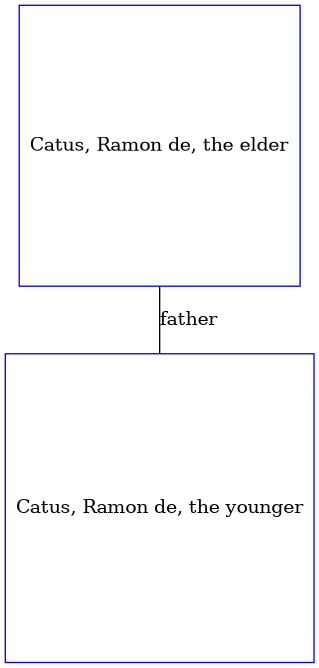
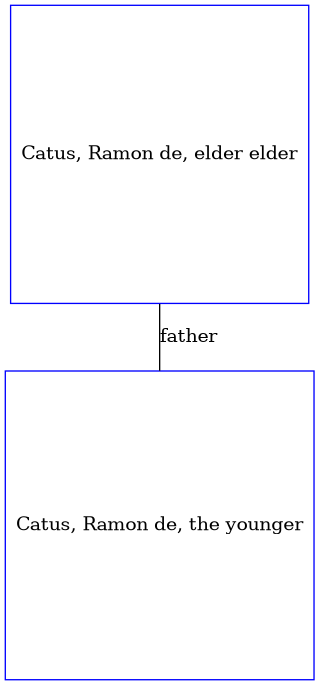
(160, 146) -> (160, 154)
